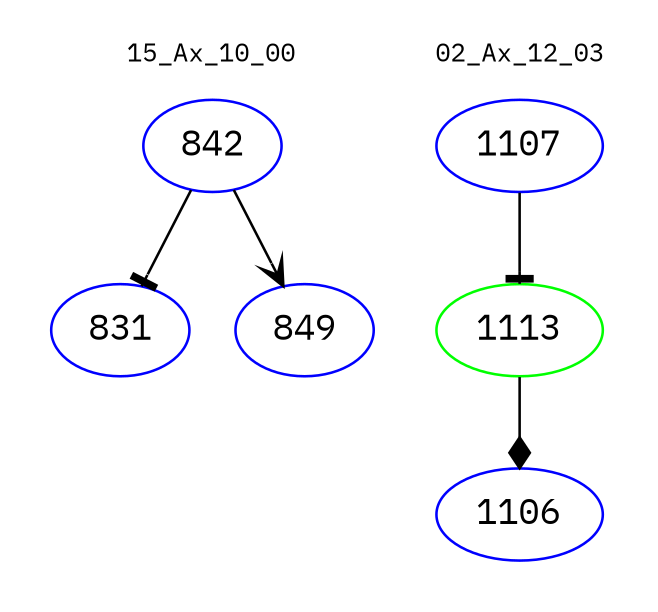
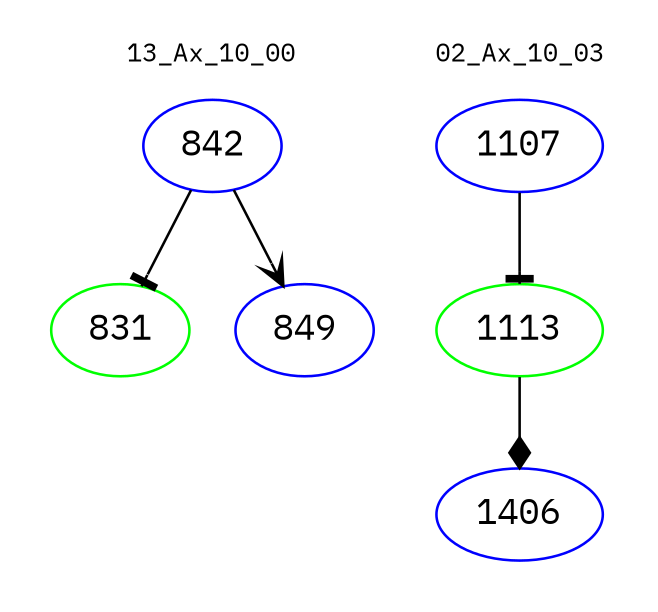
(212, 55) -> (212, 55)
(521, 55) -> (521, 55)
(120, 330) -> (120, 330)
(520, 515) -> (520, 515)
